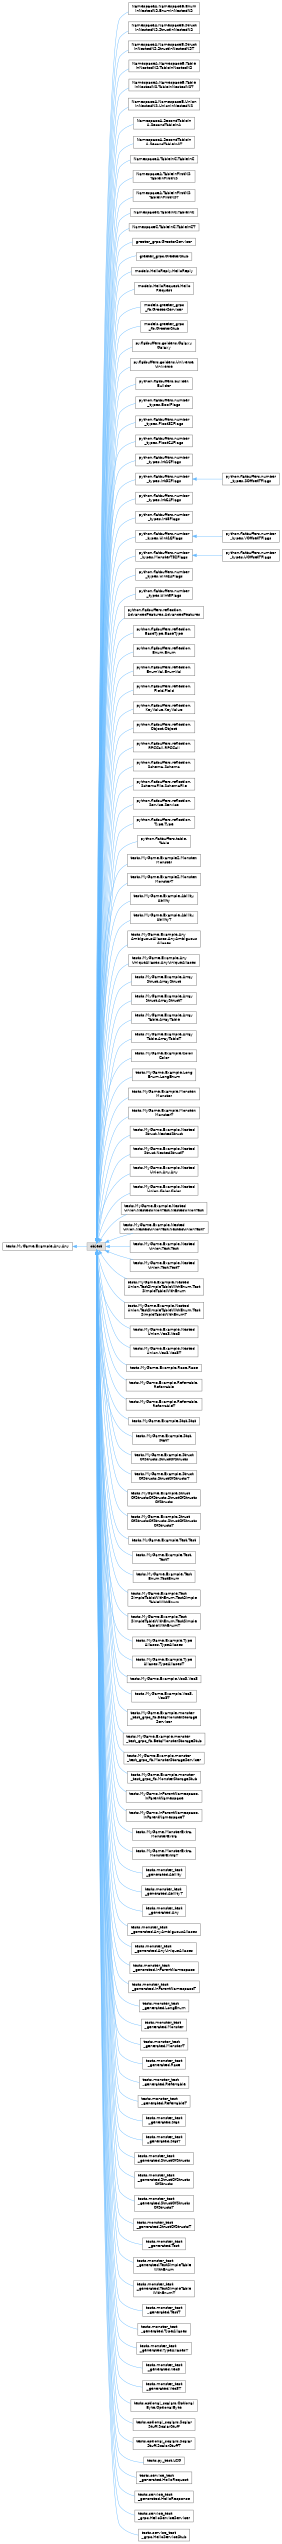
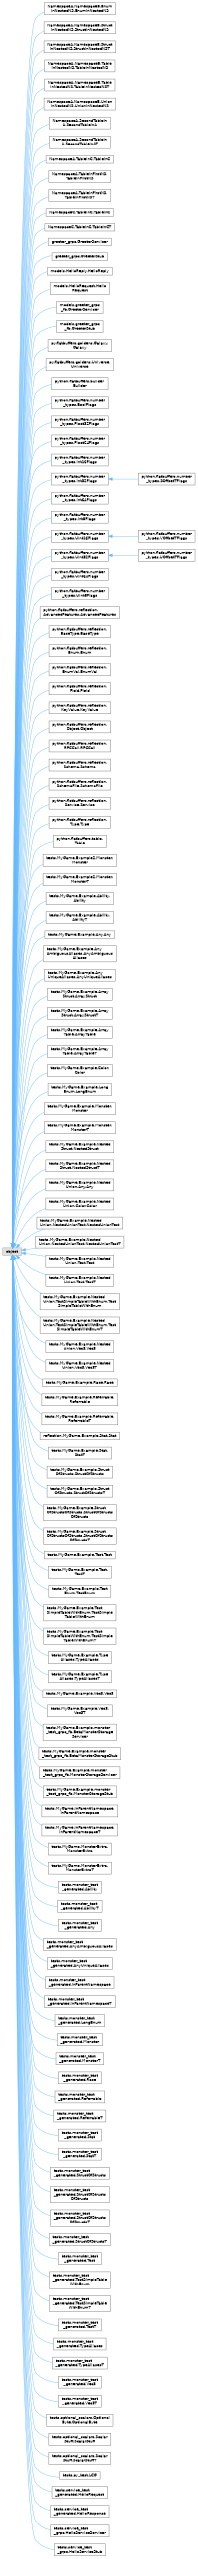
(164, 555) -> (80, 555)
(82, 1246) -> (16, 1086)
(164, 1421) -> (80, 1436)
